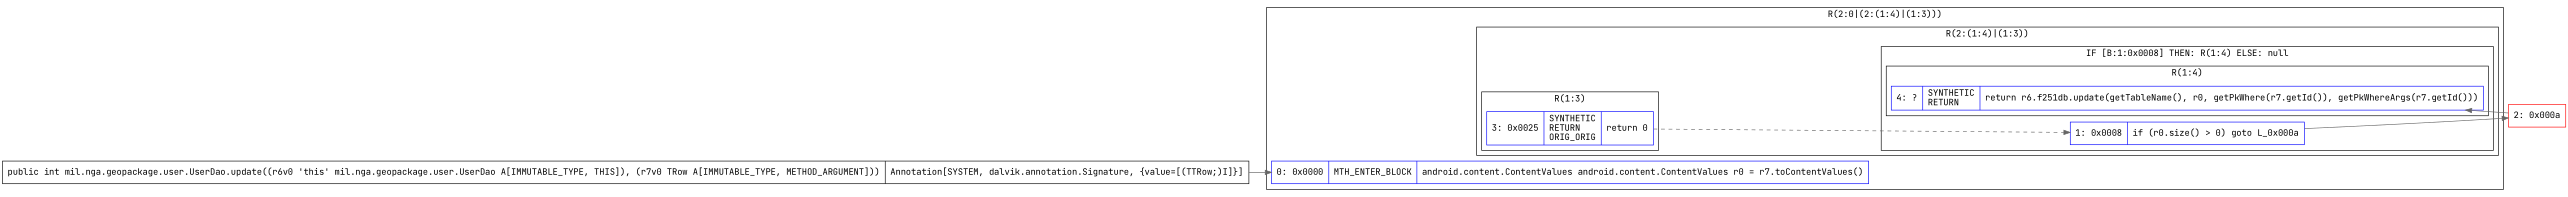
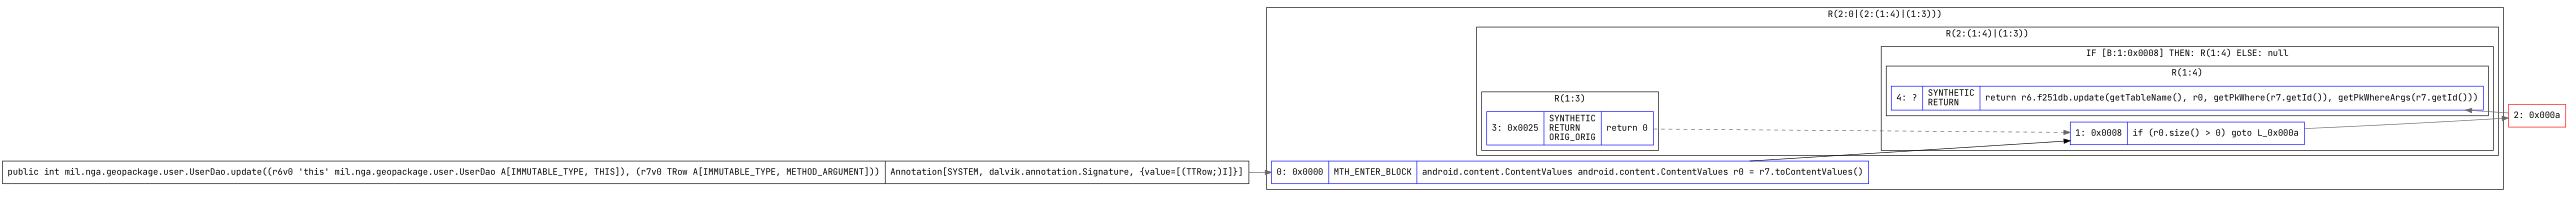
none -> (1985, 146)
